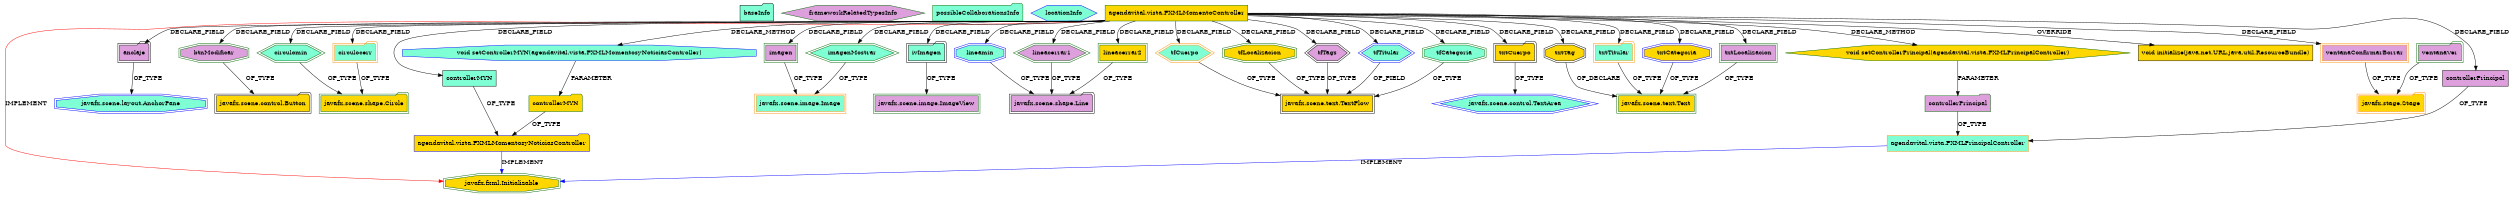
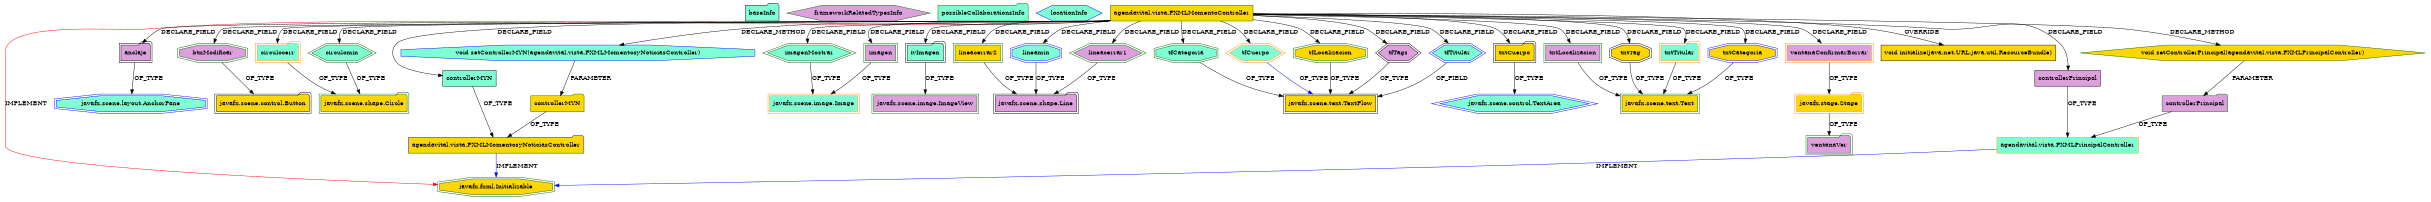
(2406, 74) -> (1829, 122)
(1599, 78) -> (1650, 78)
(1236, 82) -> (1287, 78)
